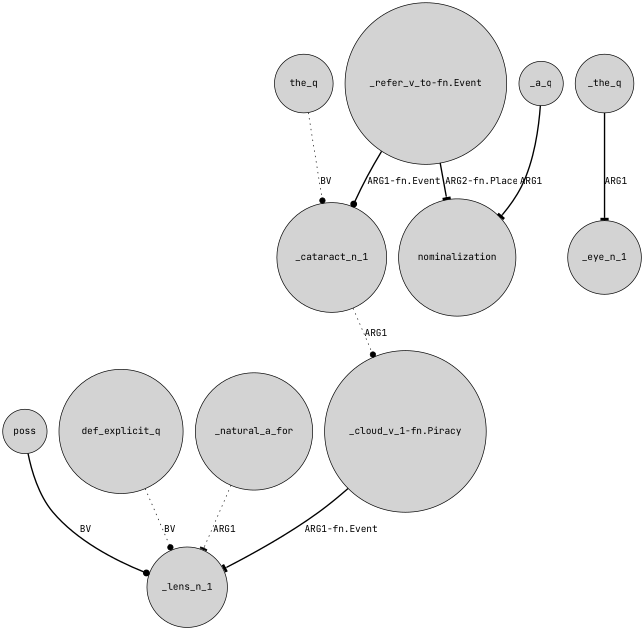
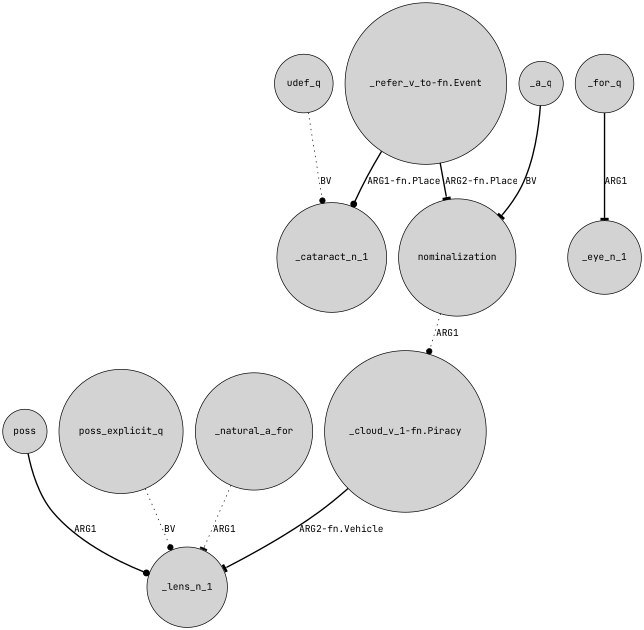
(304, 84) -> (304, 84)
(605, 84) -> (605, 84)
(404, 182) -> (404, 182)
(531, 182) -> (531, 182)
(362, 330) -> (435, 331)
(121, 431) -> (121, 431)
(86, 529) -> (86, 529)
(341, 529) -> (341, 529)
